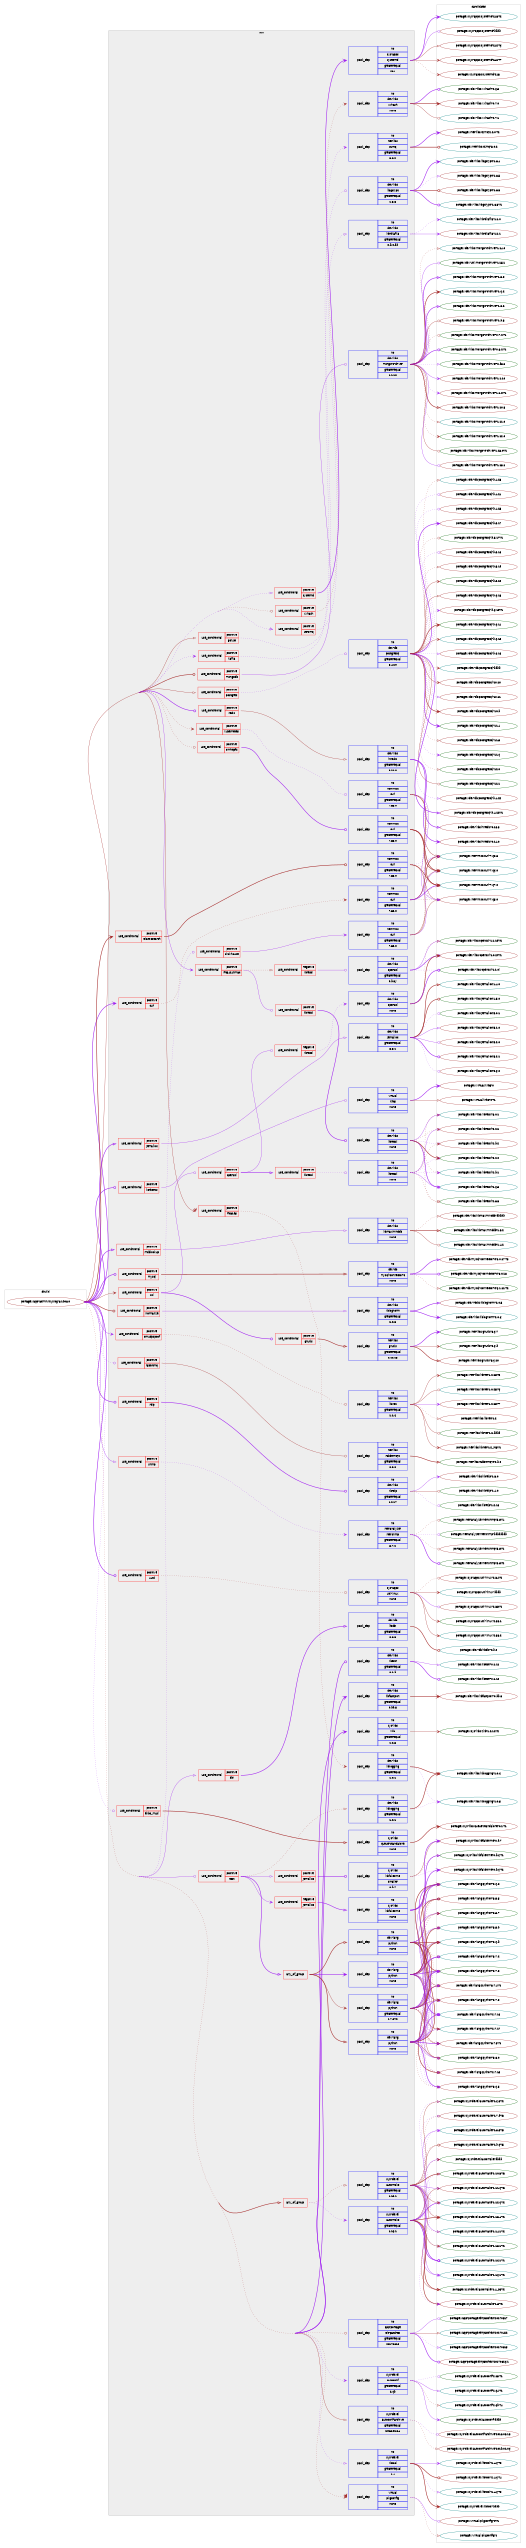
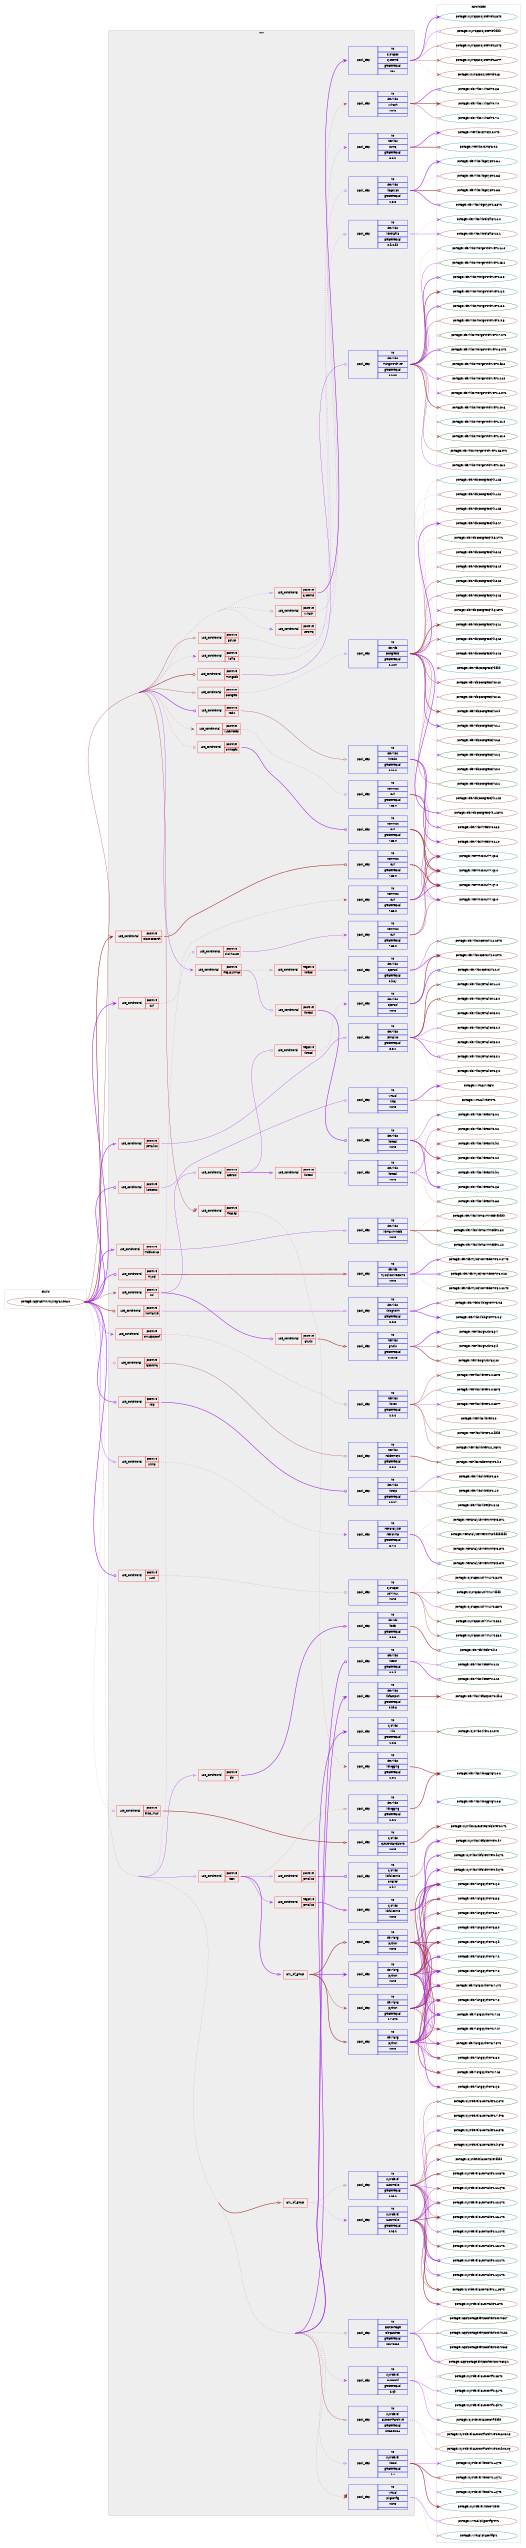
(479, 263) -> (479, 263)
